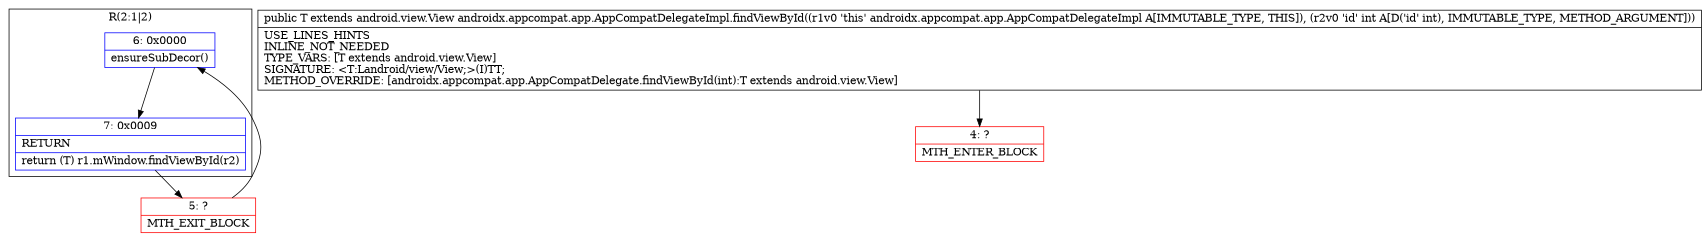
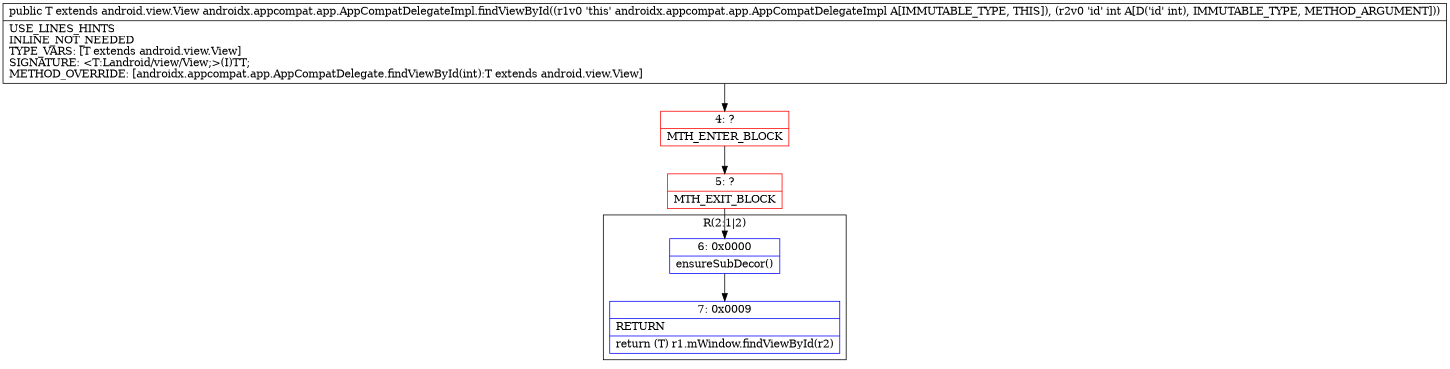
(166, 181) -> (725, 156)
